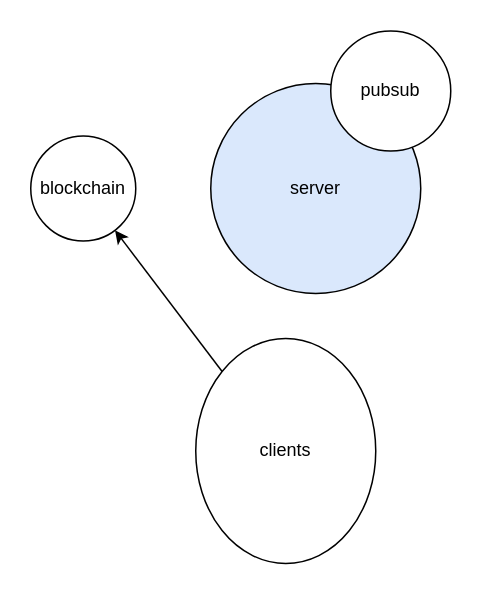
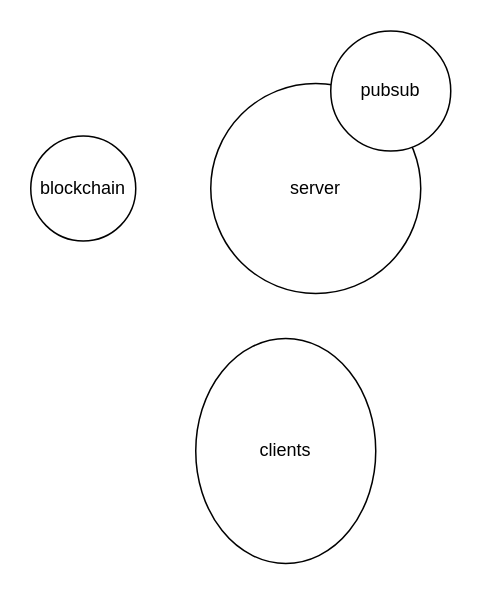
(316, 188) -> (316, 188)
(172, 305) -> none
